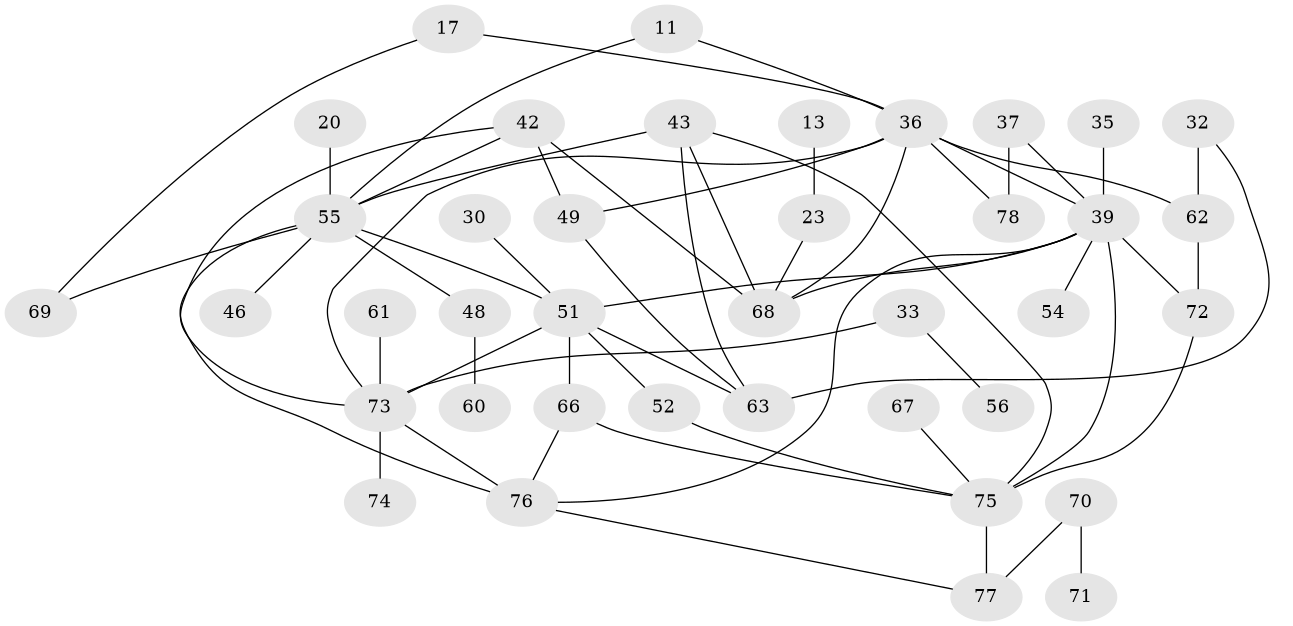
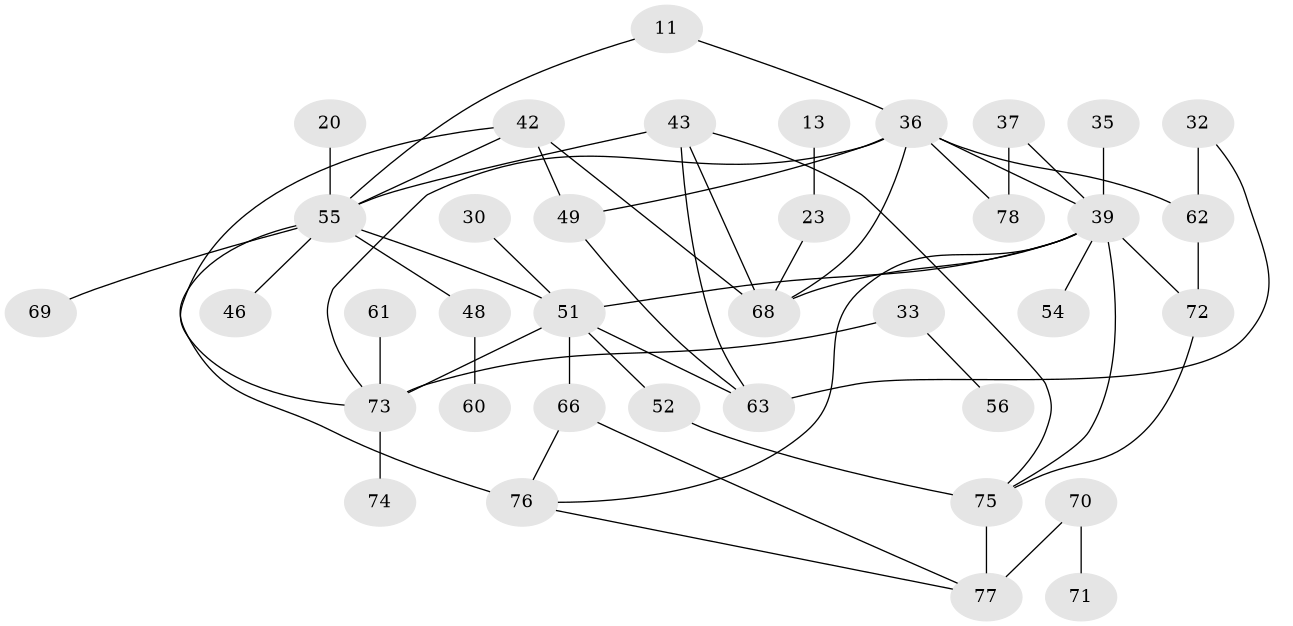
(449, 29) -> none
(904, 408) -> none
(451, 455) -> none
(773, 466) -> (777, 504)
